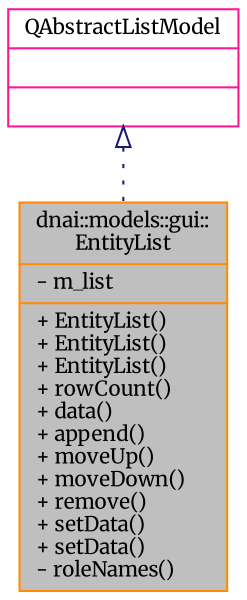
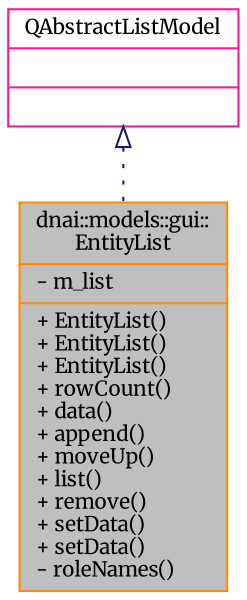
(111, 480) -> (70, 480)
